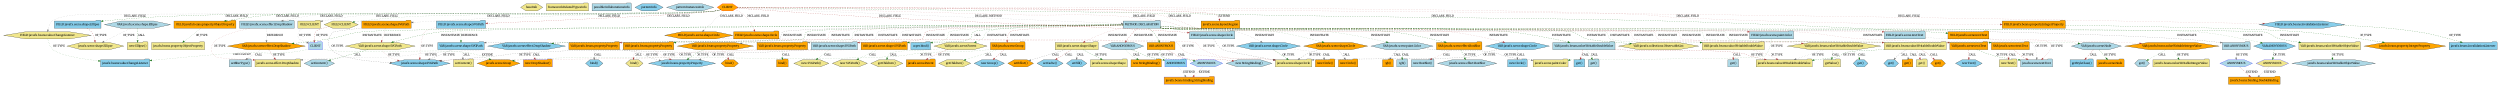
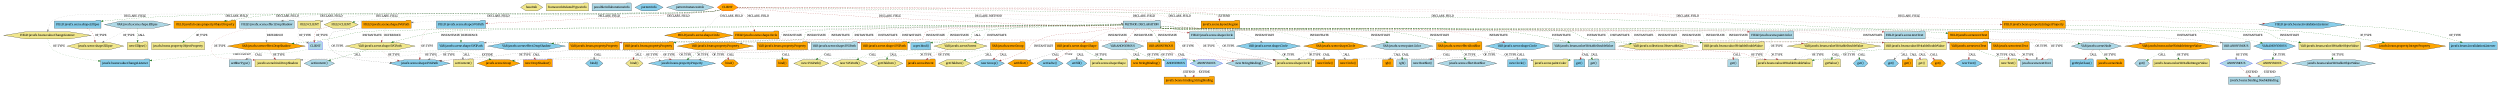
(1037, 28) -> (1059, 34)
(1077, 46) -> (1077, 46)
(1069, 55) -> (1069, 55)
(278, 63) -> (278, 63)
(1189, 81) -> (1189, 81)
(2254, 81) -> (2254, 81)
